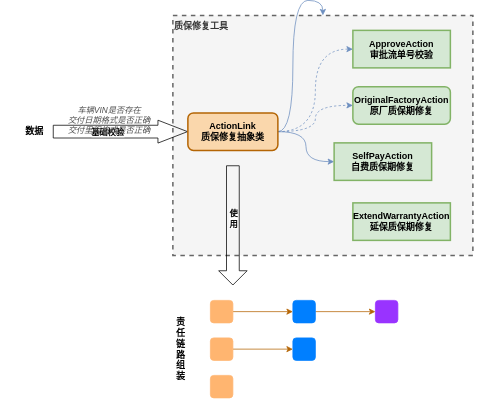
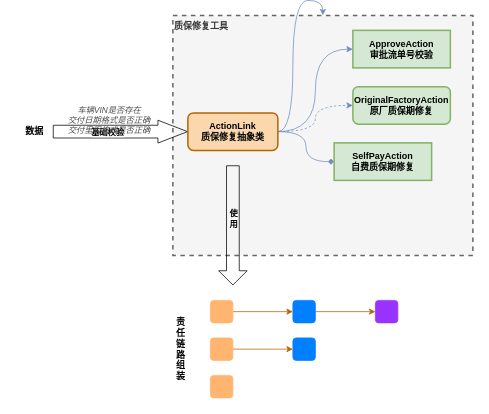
(316, 84) -> (316, 84)
(327, 162) -> (327, 162)
(402, 222) -> none
